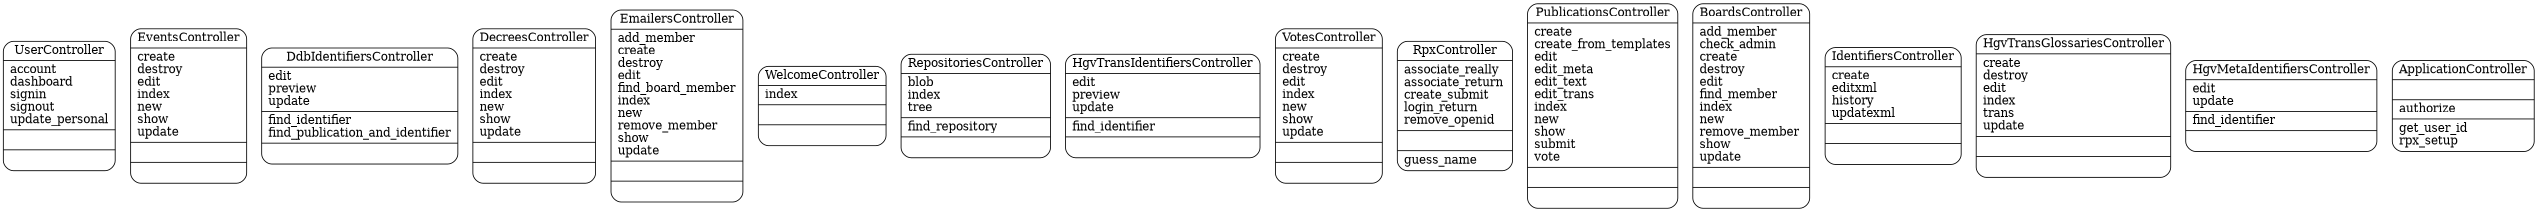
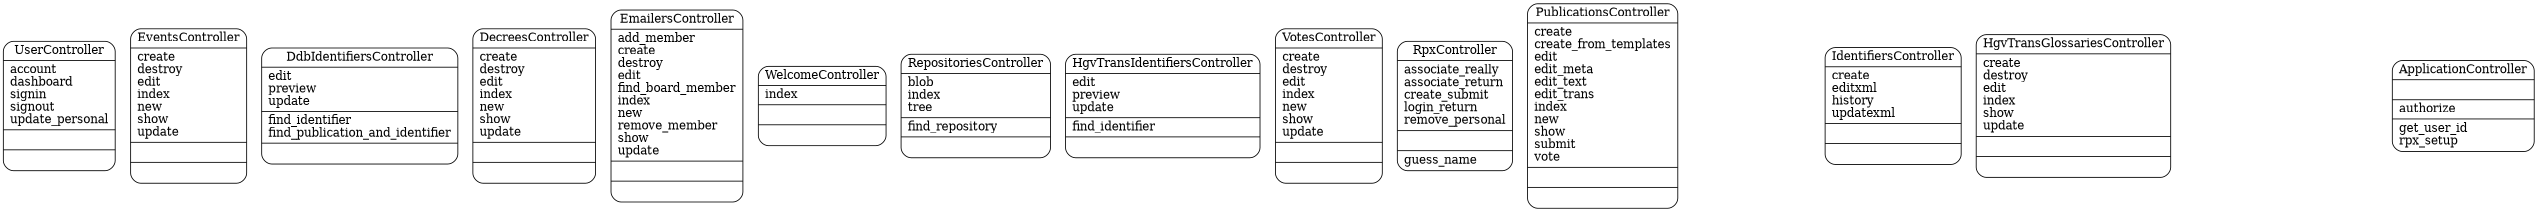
(1751, 106) -> none
(2281, 106) -> none
(1999, 114) -> (1998, 114)
(1449, 120) -> (1455, 120)
